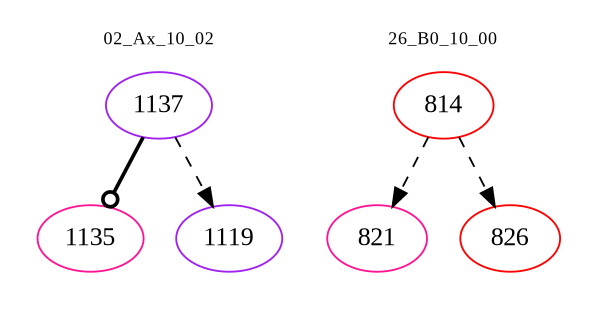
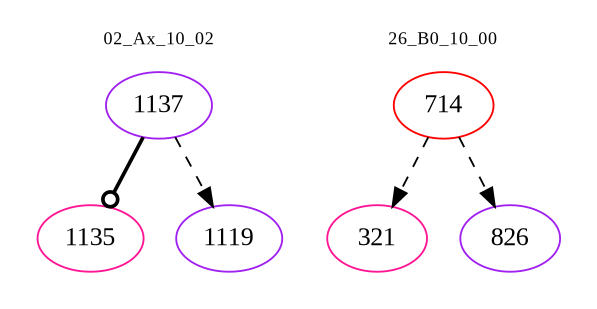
(444, 105) -> (444, 105)
(377, 238) -> (377, 238)
(510, 238) -> (510, 238)
